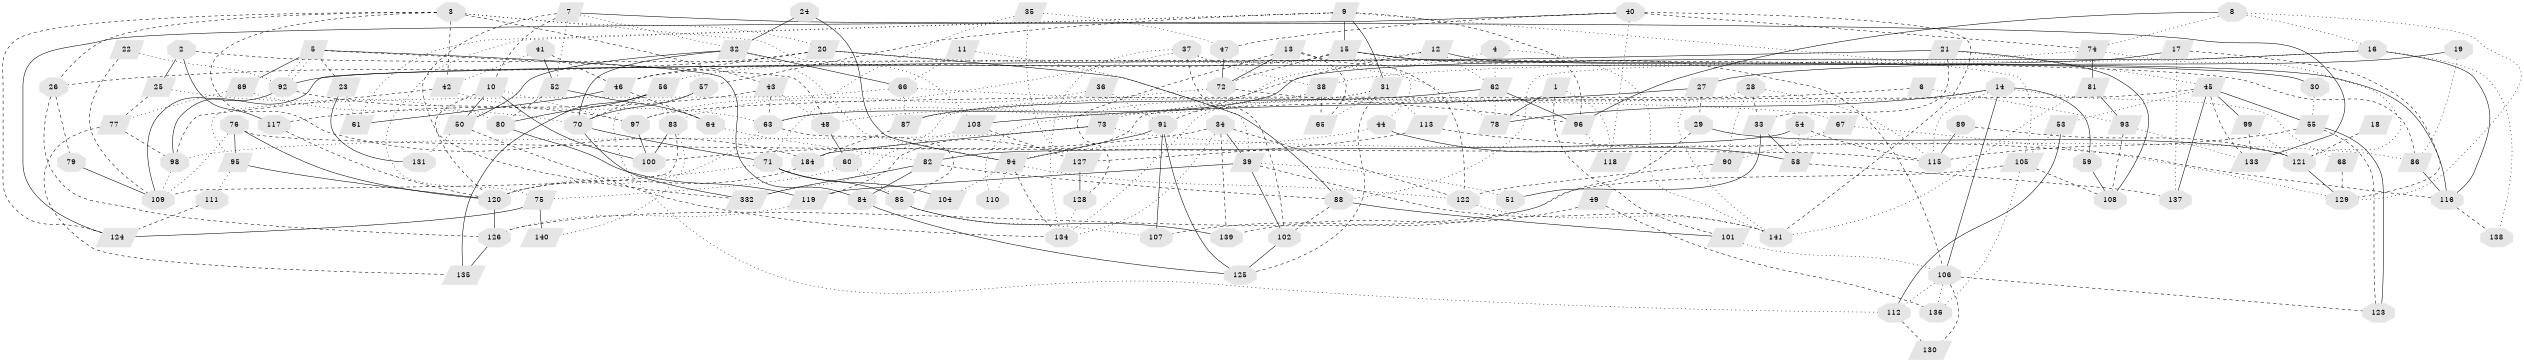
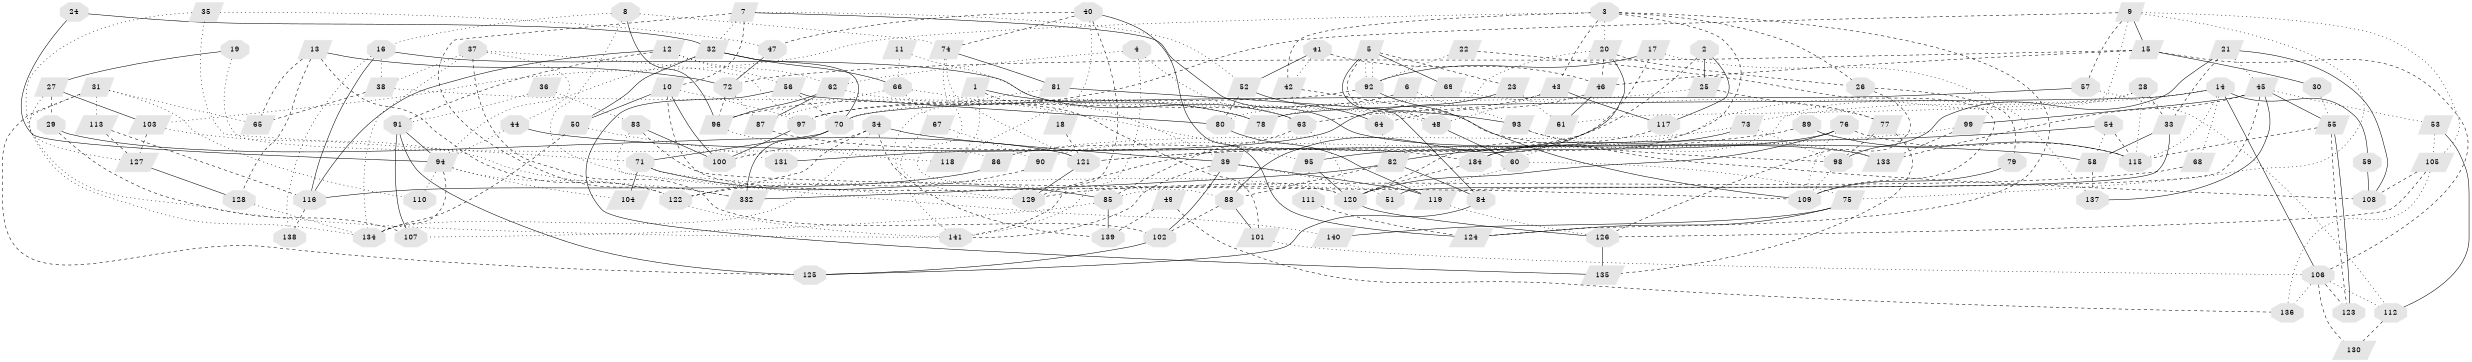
(1371, 48) -> none
(523, 107) -> (1609, 107)
